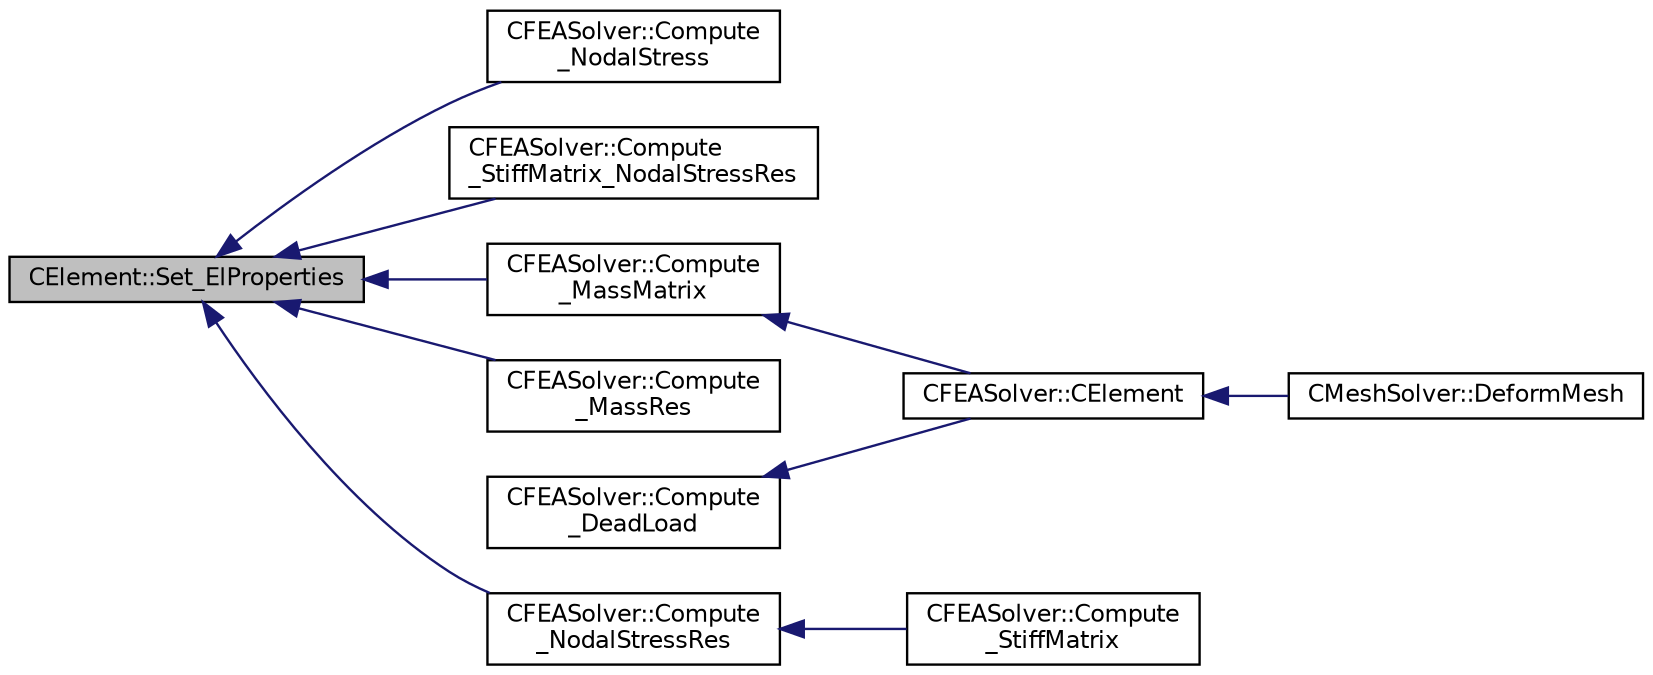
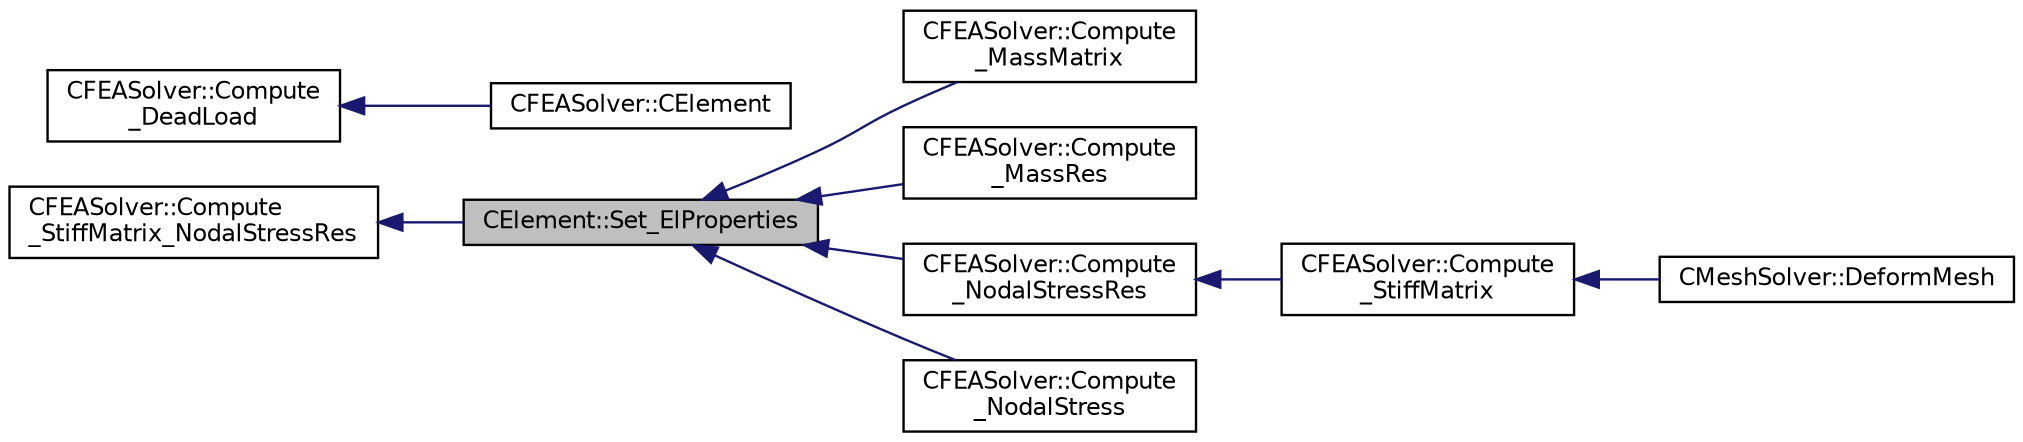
(397, 225) -> (433, 222)
(879, 348) -> none
(1258, 396) -> (1629, 279)
